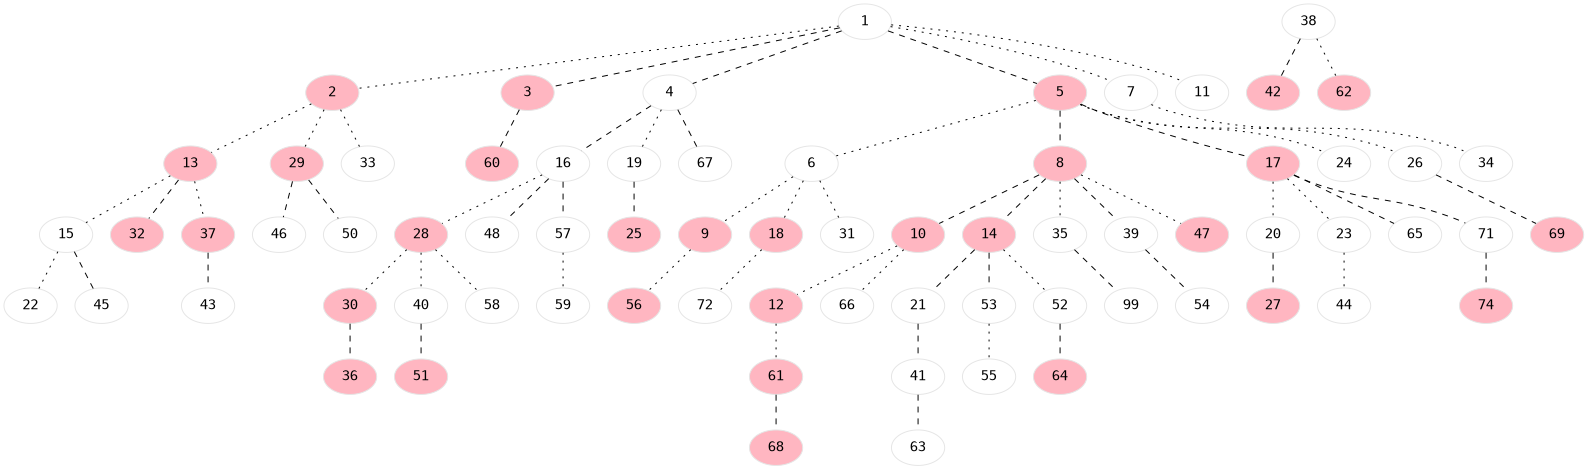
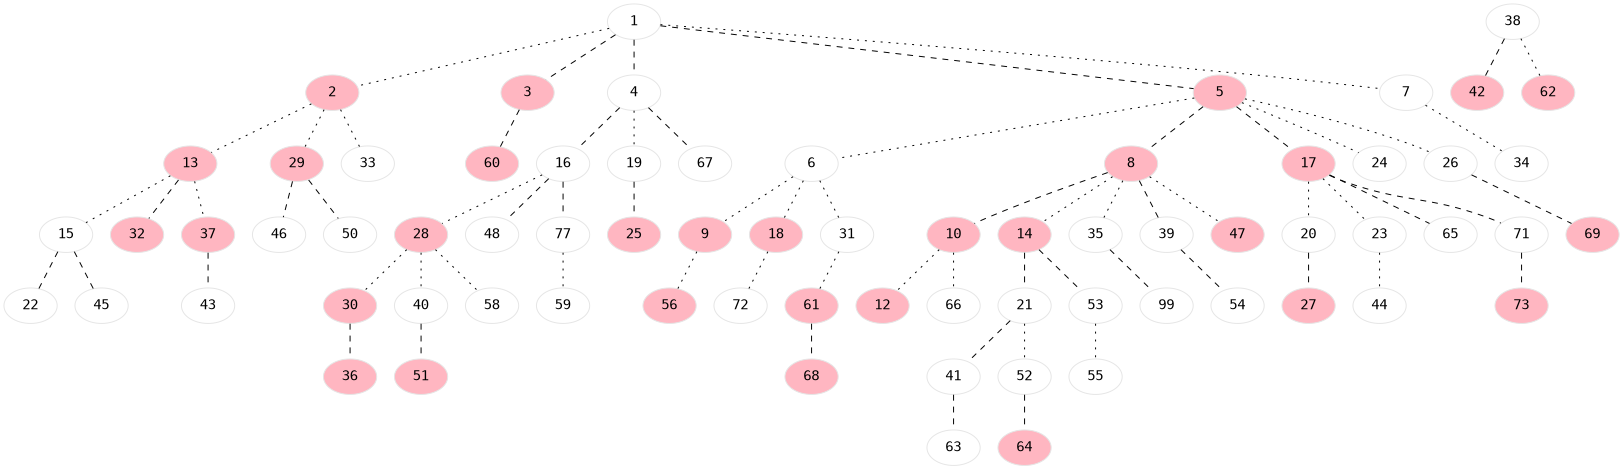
(1202, 93) -> none
(1025, 199) -> (1078, 199)
(563, 235) -> (563, 235)
(48, 270) -> (48, 270)
(1024, 270) -> (1025, 341)
(1486, 306) -> (1522, 306)
(776, 341) -> (829, 270)
